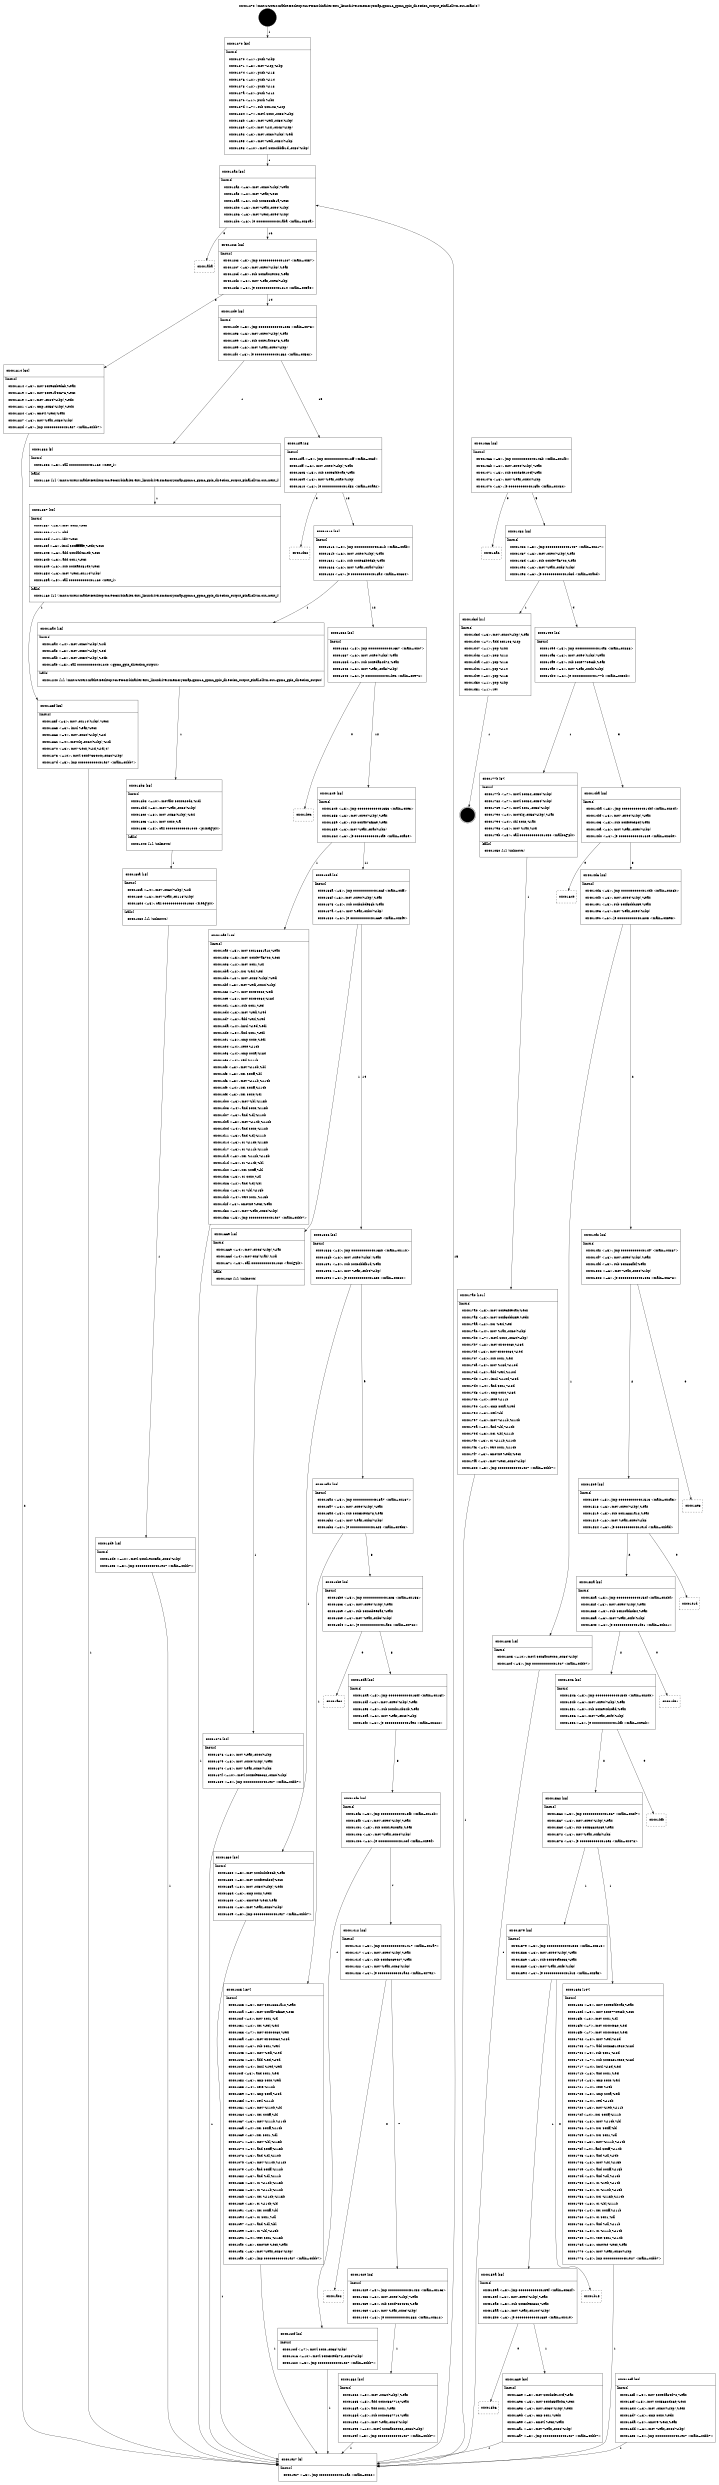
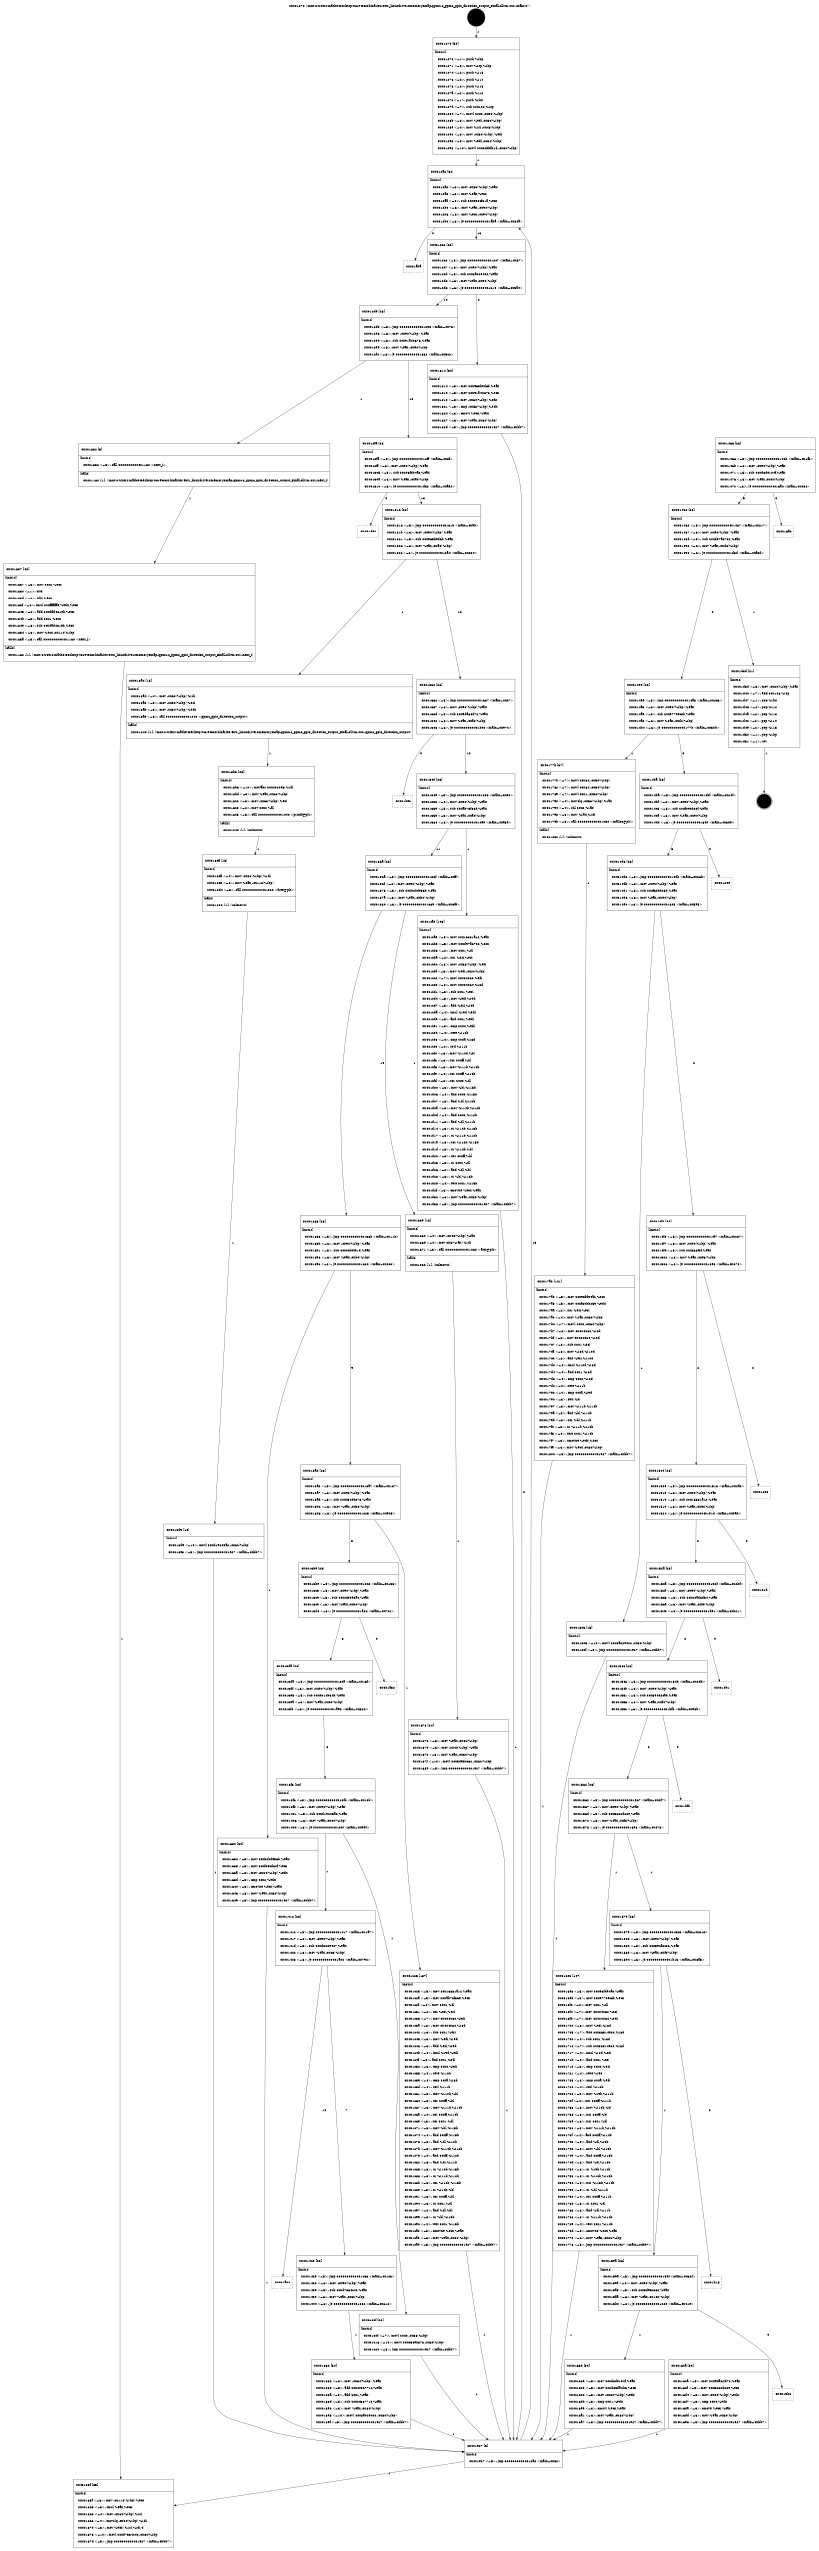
(89, 1691) -> (320, 2483)
(387, 2124) -> (324, 2111)
